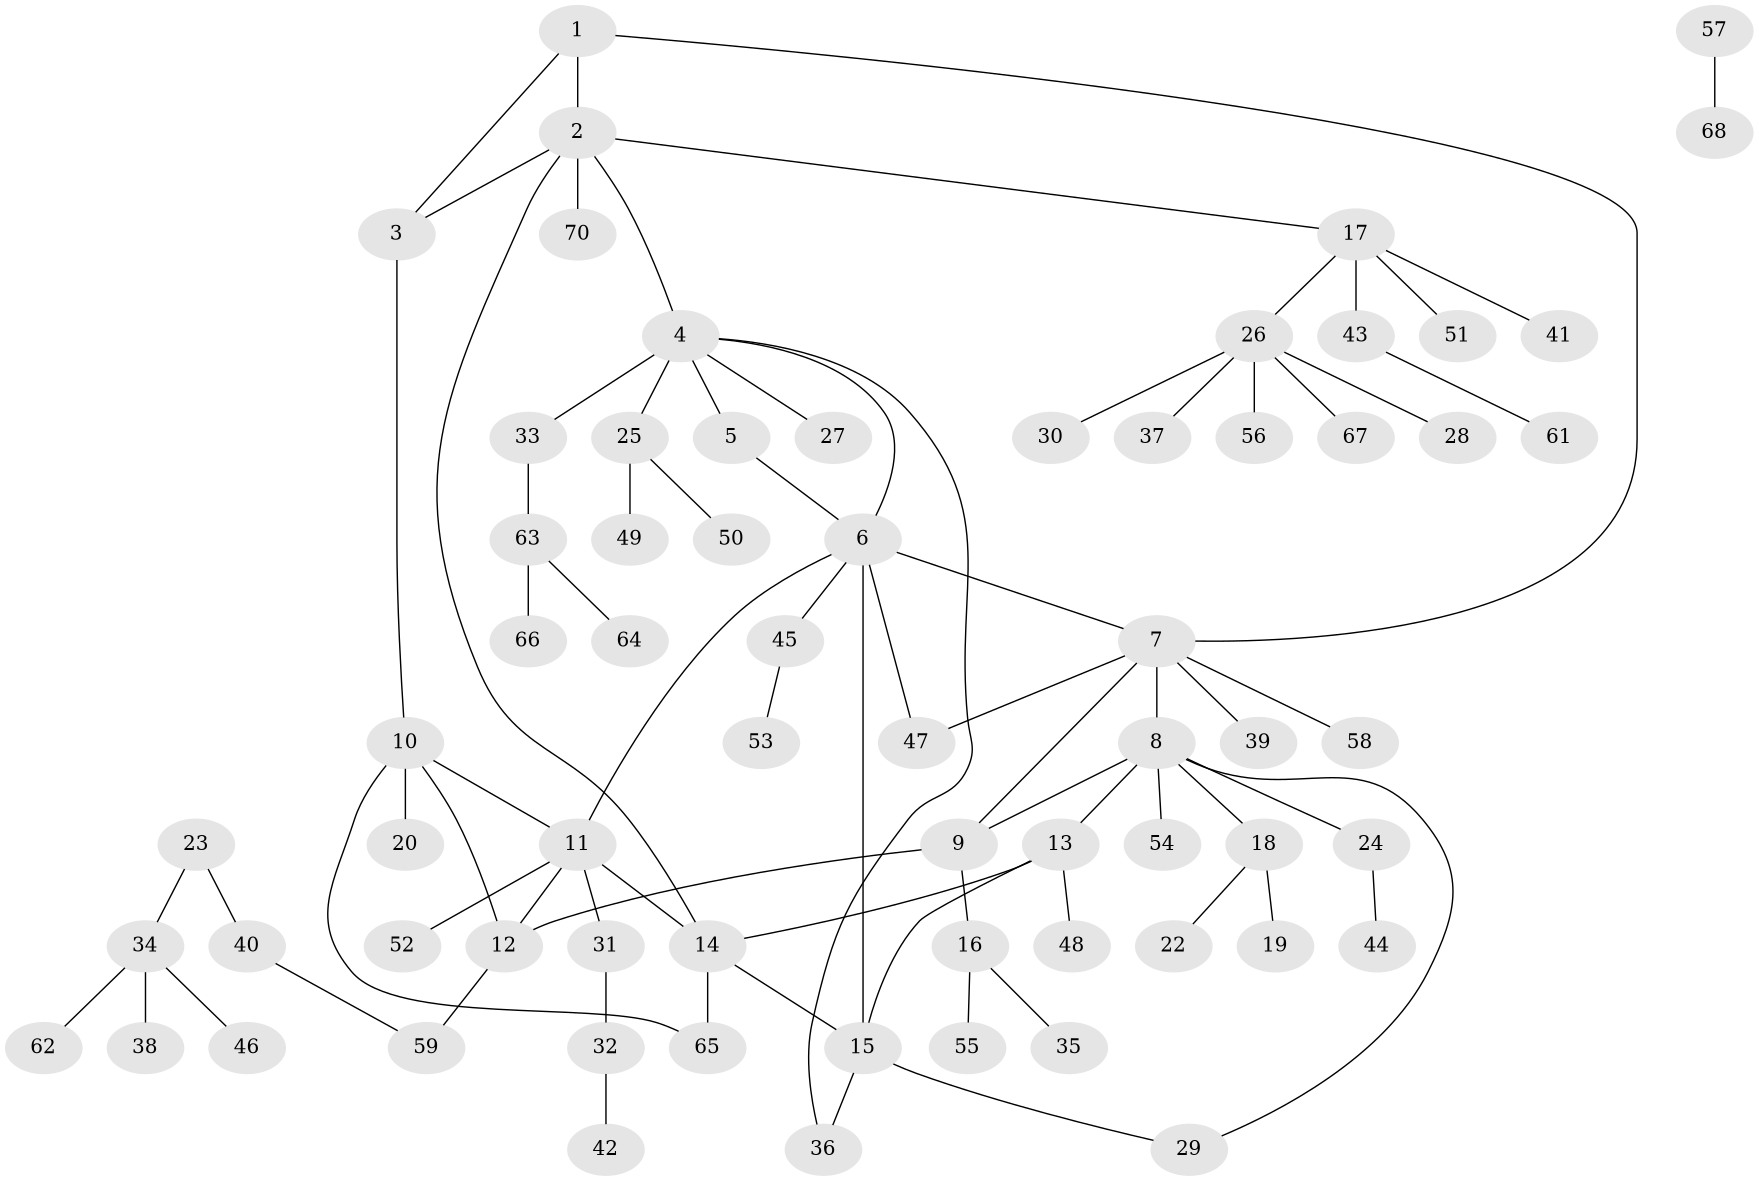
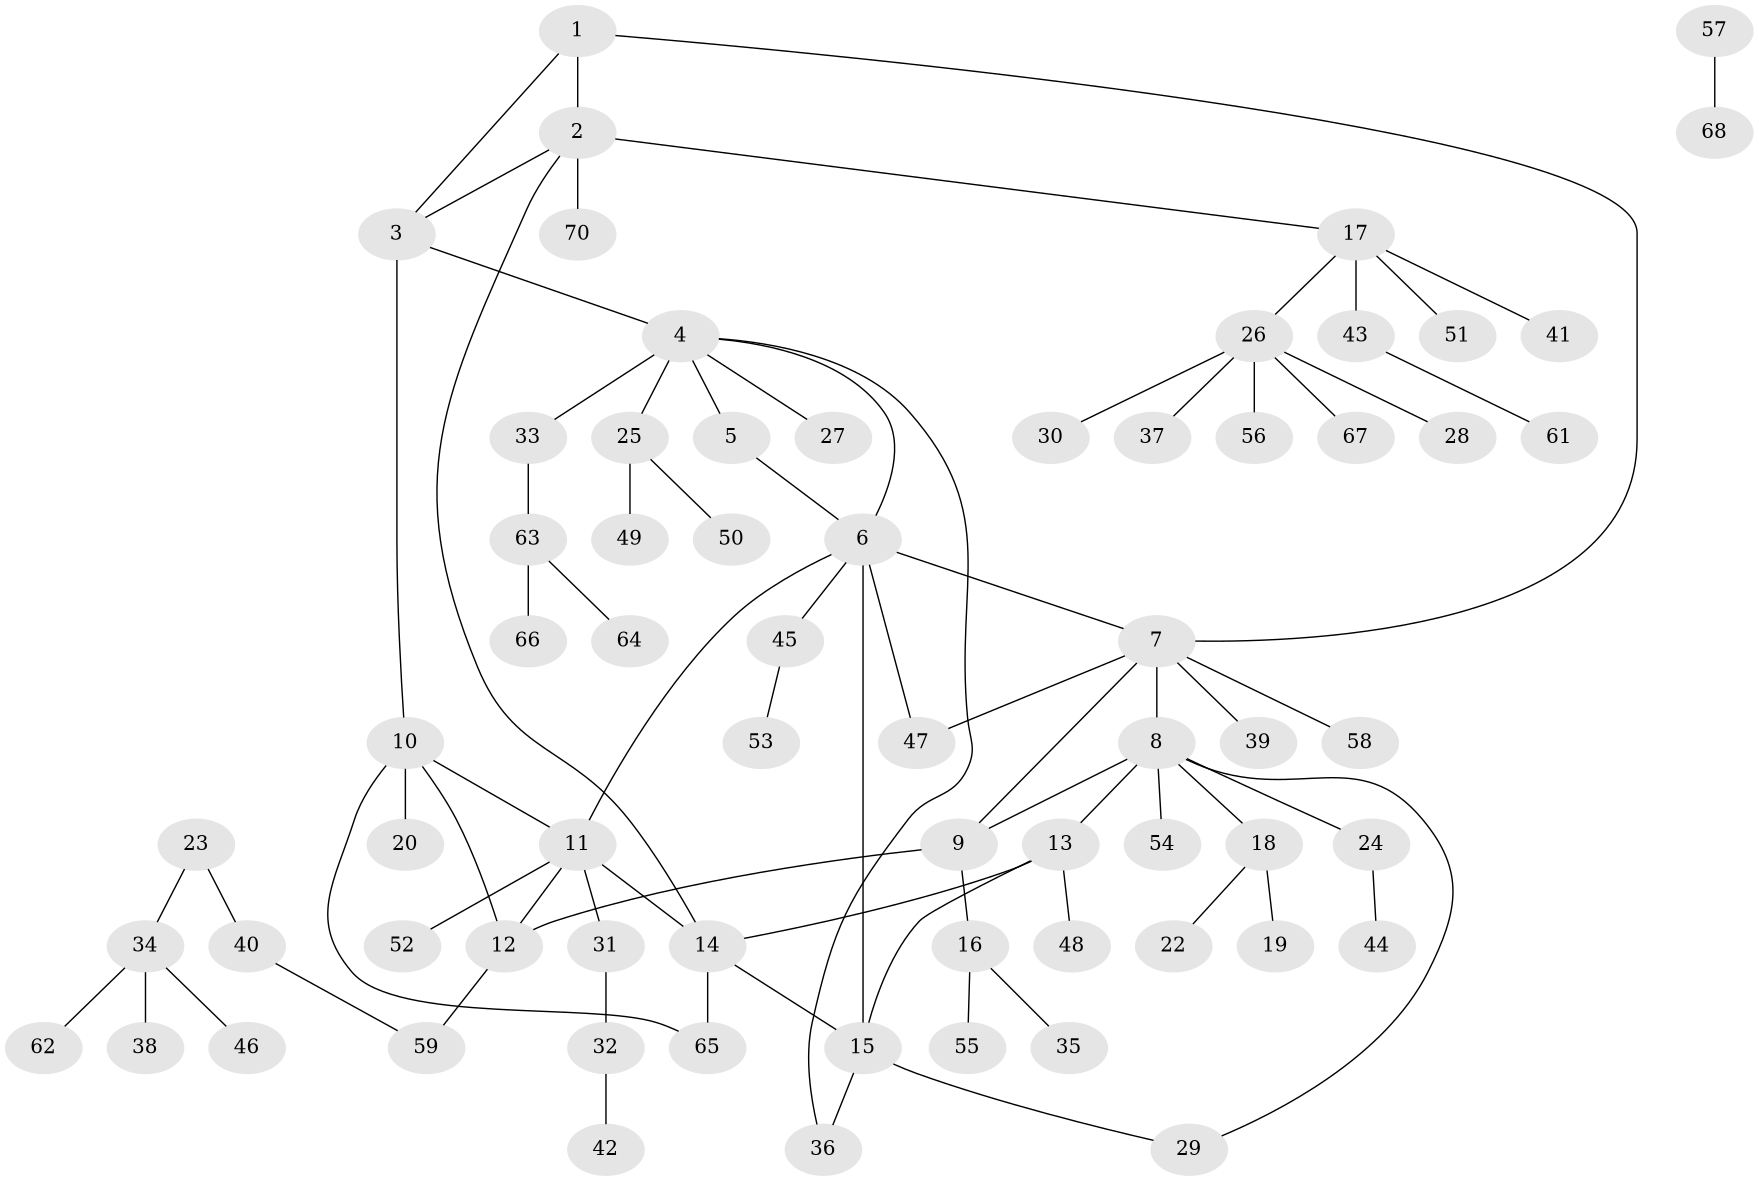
(639, 231) -> (539, 285)
